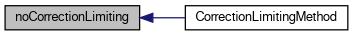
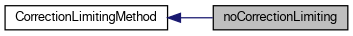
(169, 18) -> (197, 18)
